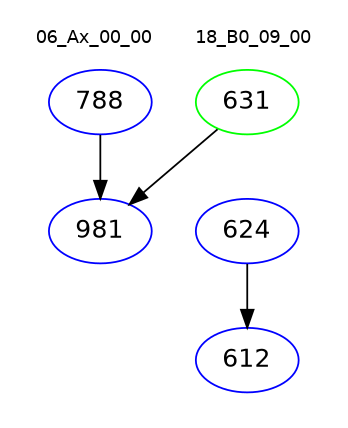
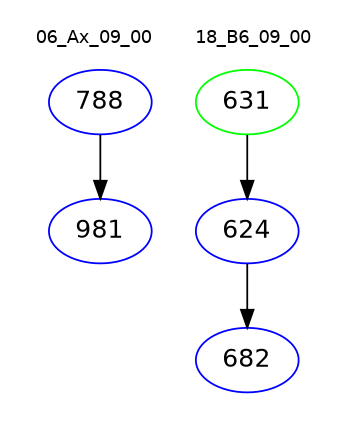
(94, 39) -> (94, 39)
(254, 39) -> (254, 39)
(193, 150) -> (247, 158)
(247, 360) -> (247, 360)
